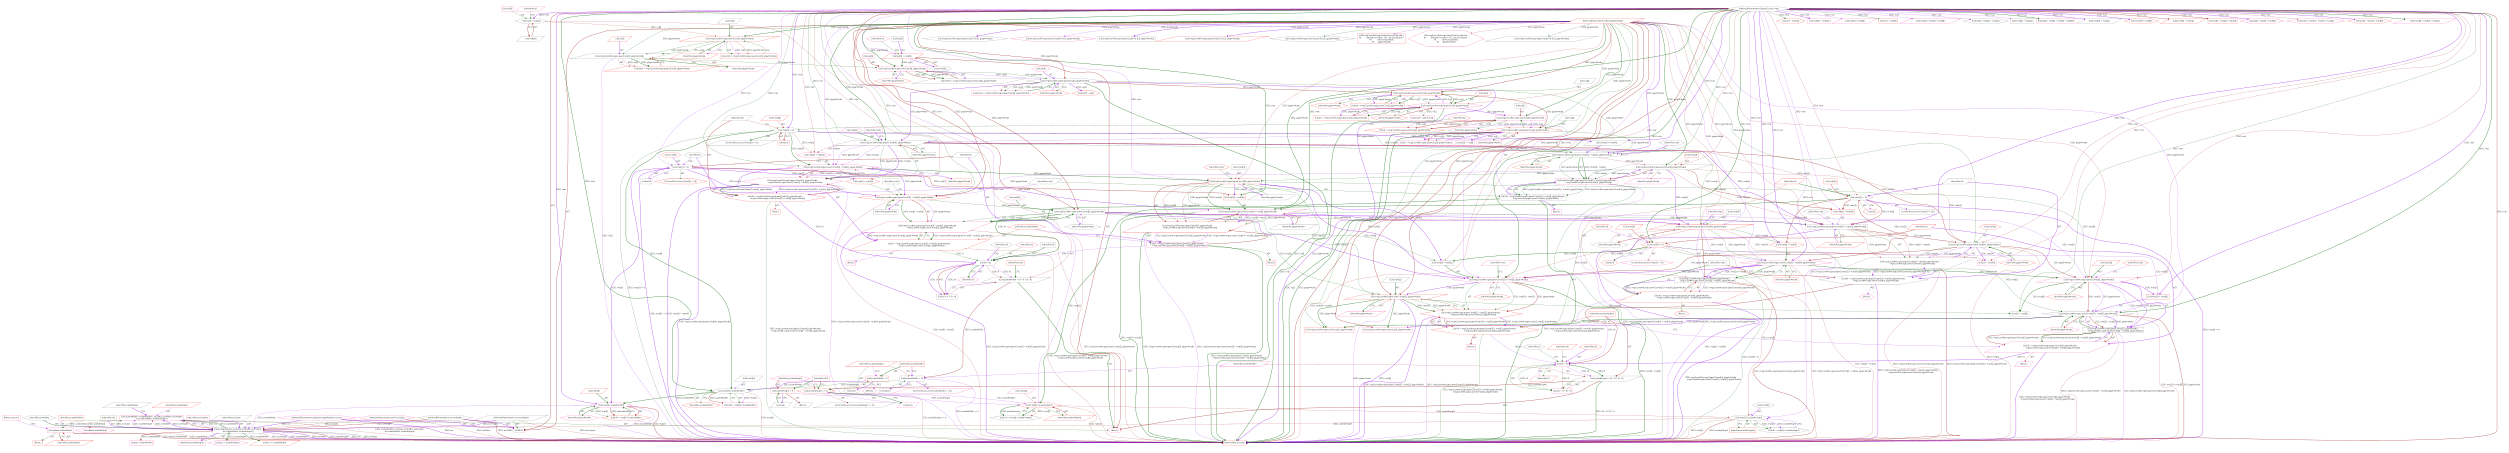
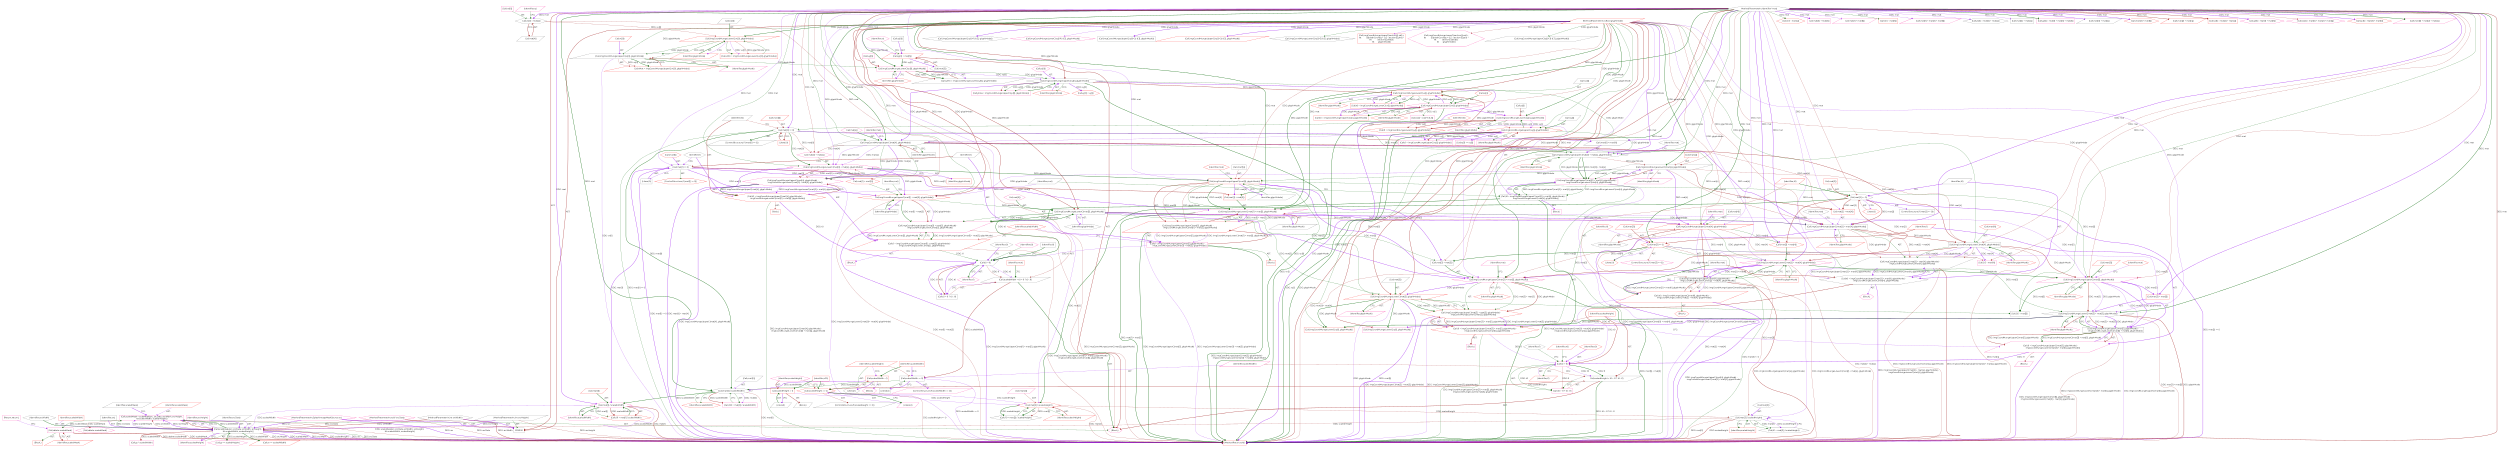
(1759, 9) -> (1759, 9)
(1506, 99) -> (1437, 123)
